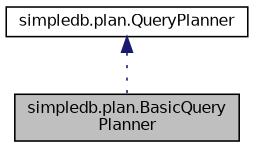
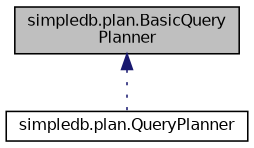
(127, 73) -> (127, 90)
